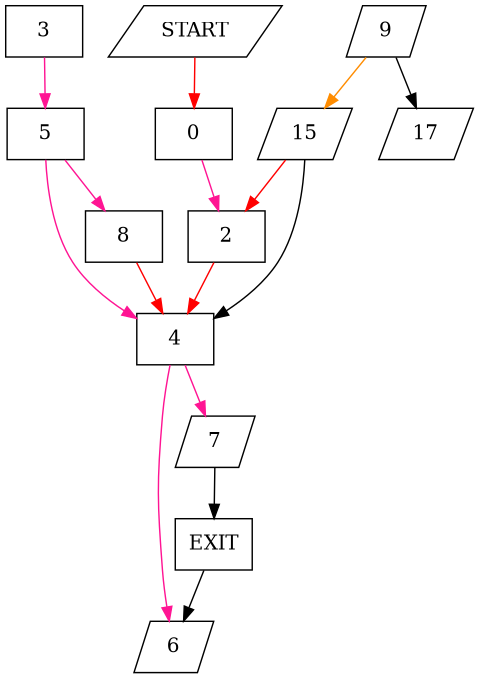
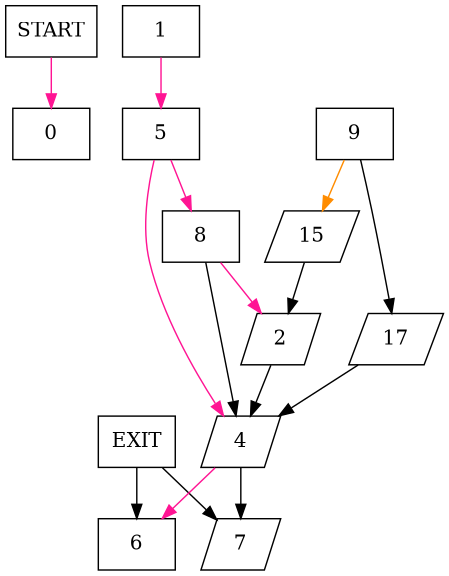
(44, 31) -> (161, 31)
(195, 31) -> (51, 31)
(386, 31) -> (355, 134)
(195, 76) -> (51, 76)
(208, 178) -> (236, 282)
(270, 180) -> (299, 281)
(227, 237) -> (281, 339)
(286, 247) -> (325, 386)
(146, 281) -> (219, 332)
(204, 281) -> (263, 384)
(175, 339) -> (241, 442)
(193, 384) -> (241, 486)
(215, 486) -> (182, 487)
(174, 647) -> (137, 544)
